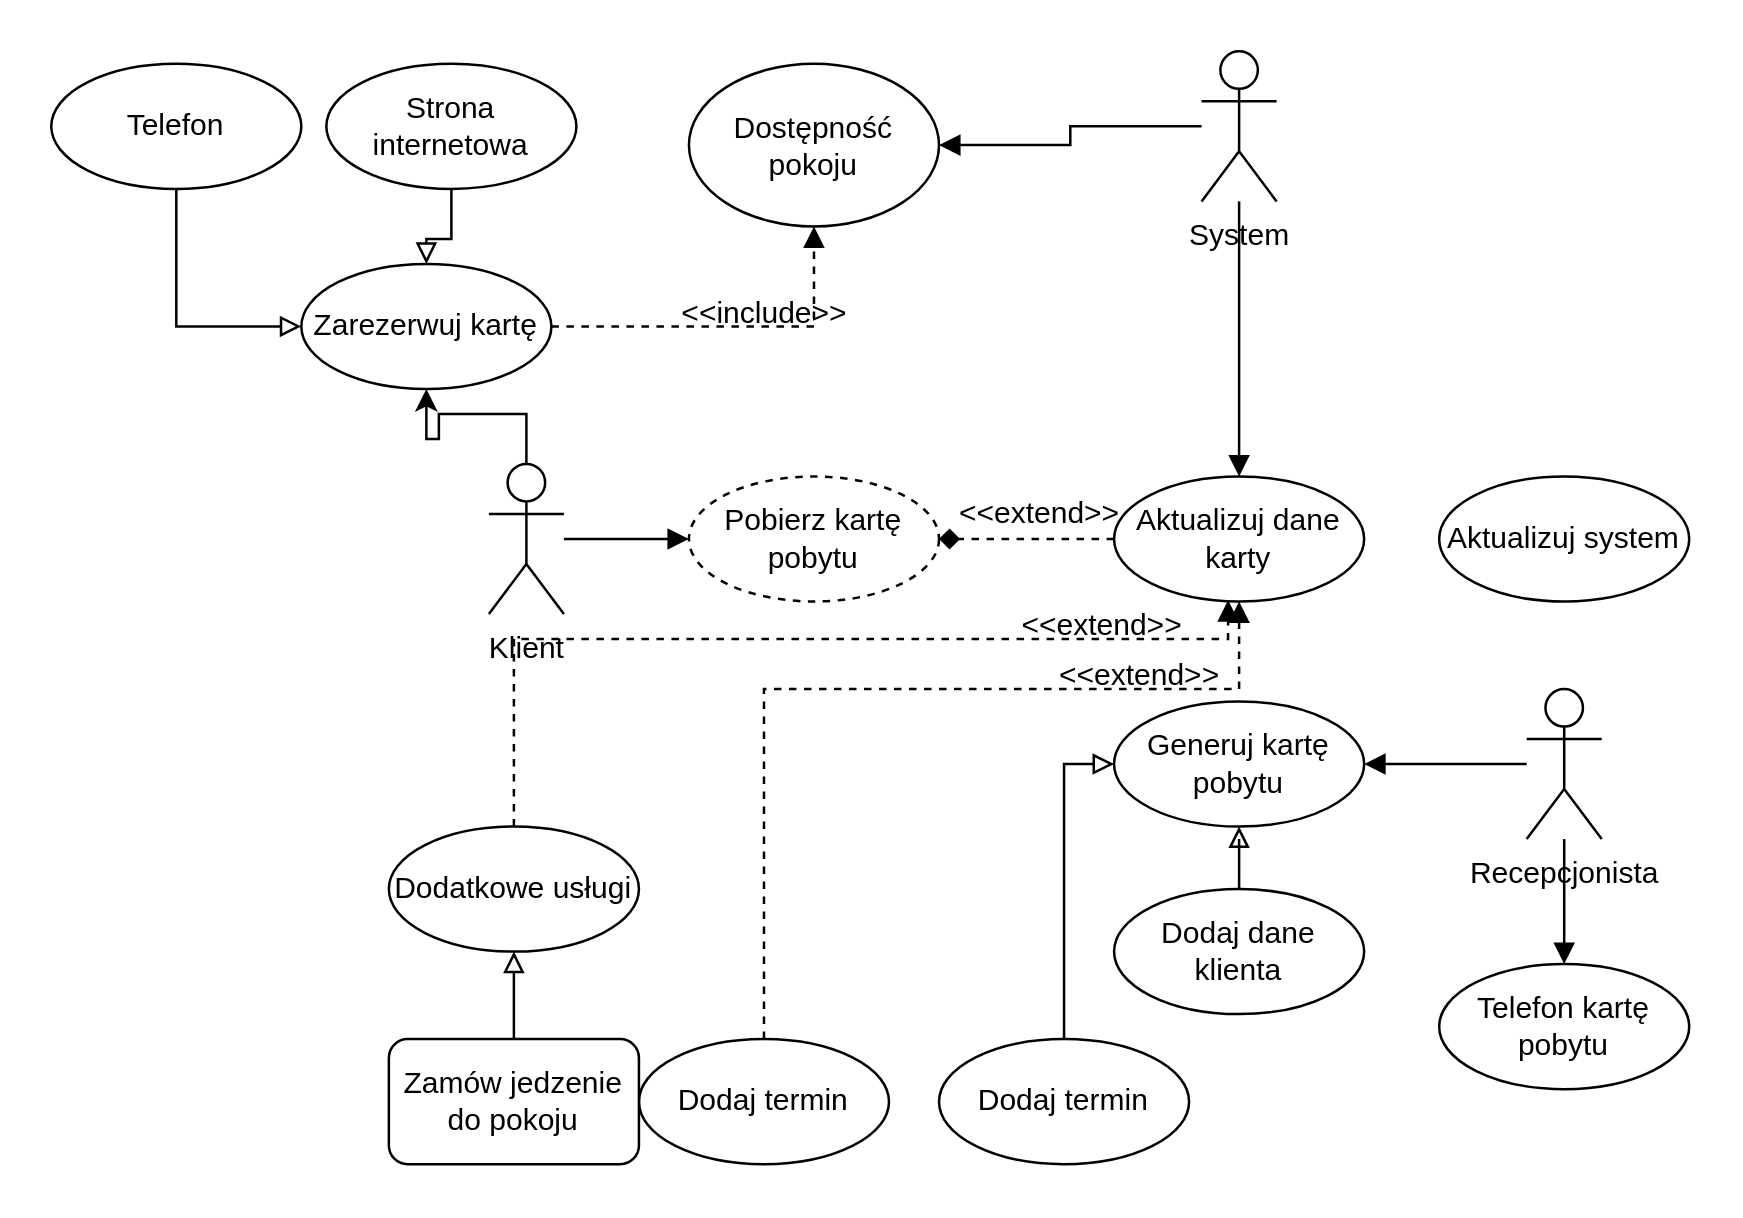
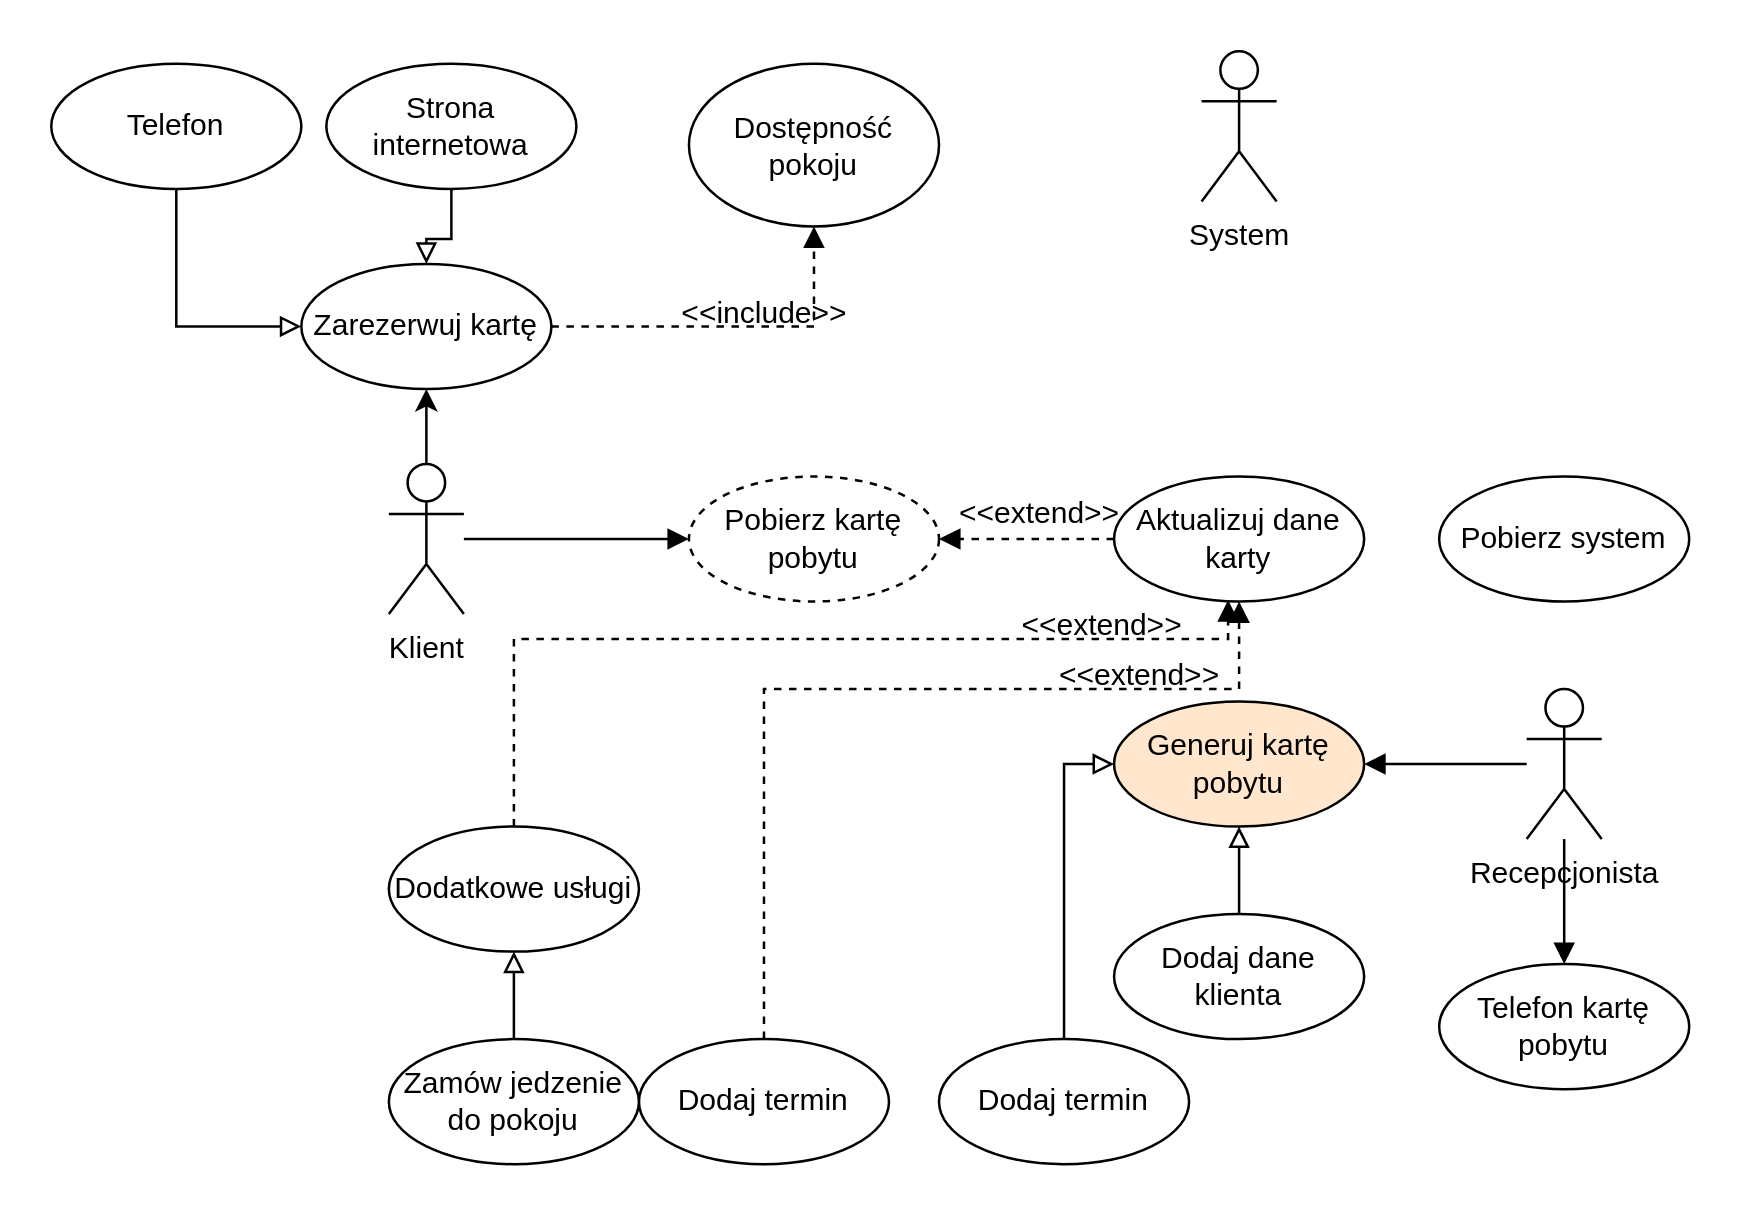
(1072, 126) -> none
(1239, 329) -> none
(526, 539) -> (426, 539)
(960, 539) -> (961, 539)
(1564, 539) -> (1564, 539)
(1239, 764) -> (1239, 764)
(1239, 951) -> (1239, 976)
(514, 1101) -> (514, 1101)
